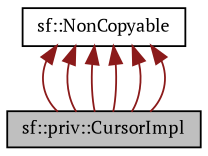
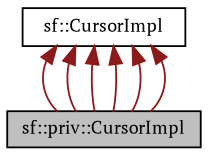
(104, 27) -> (104, 27)
